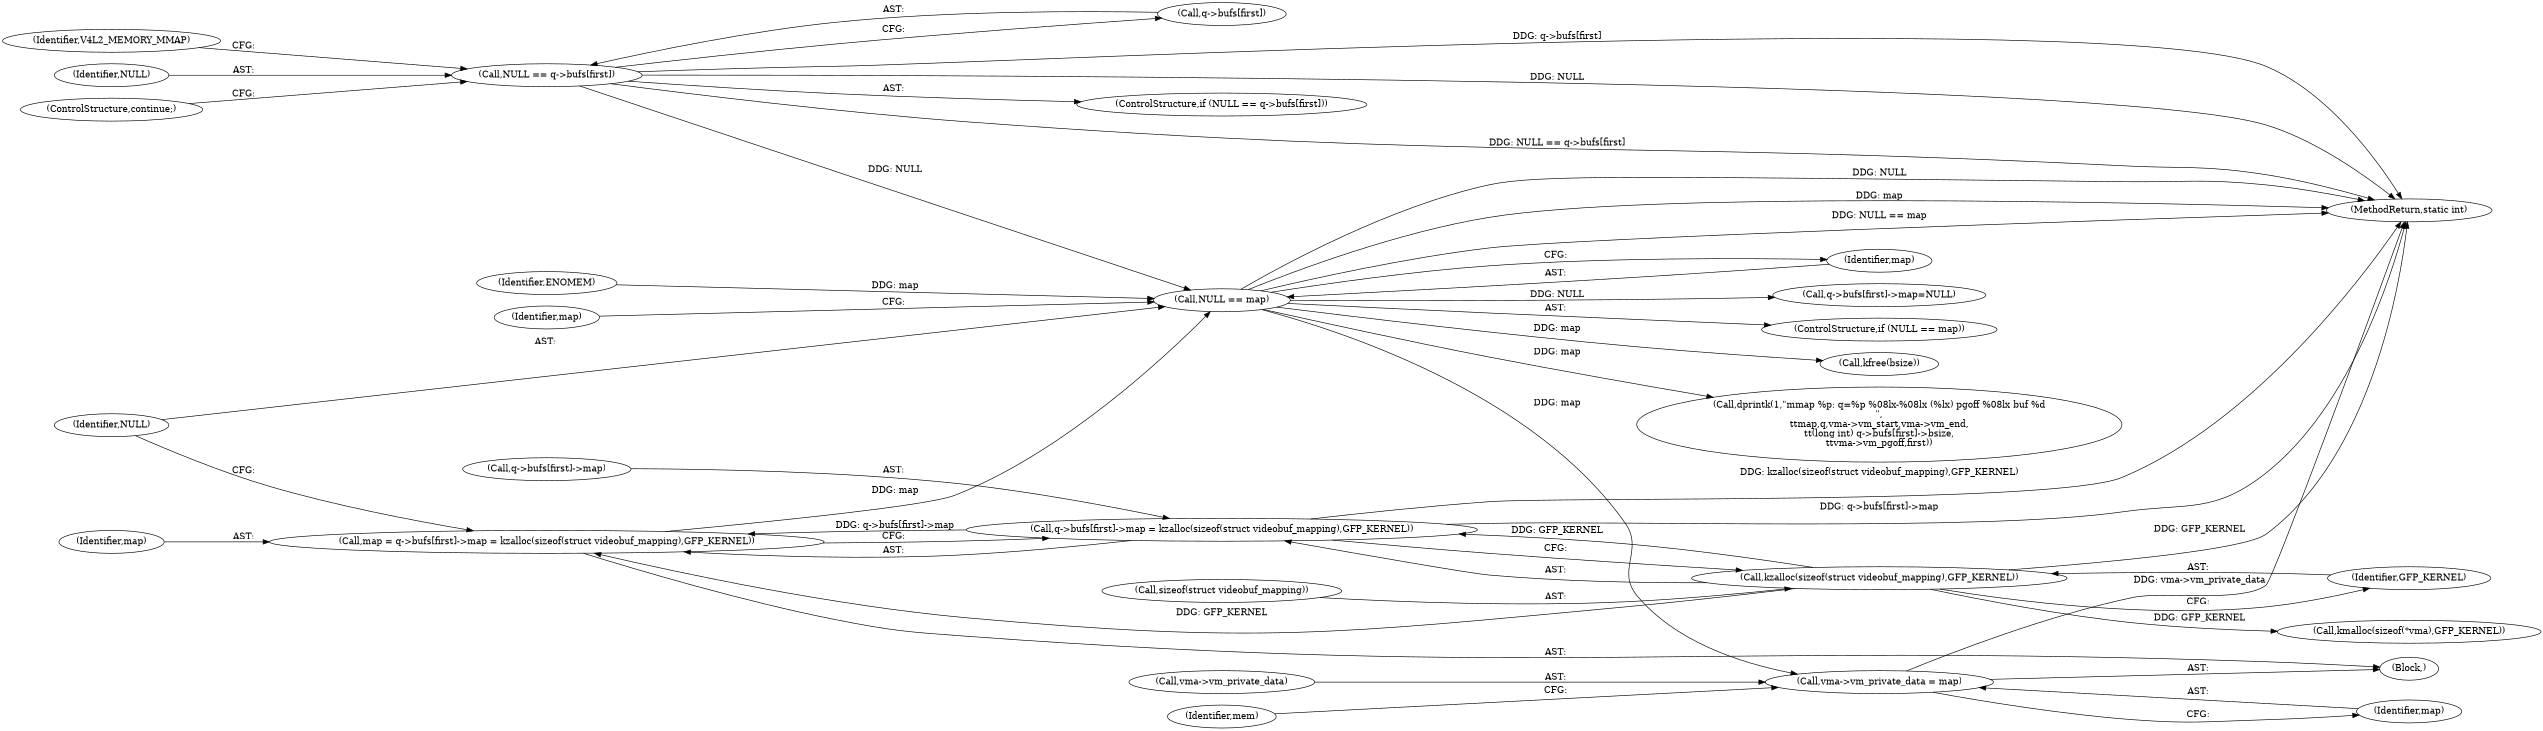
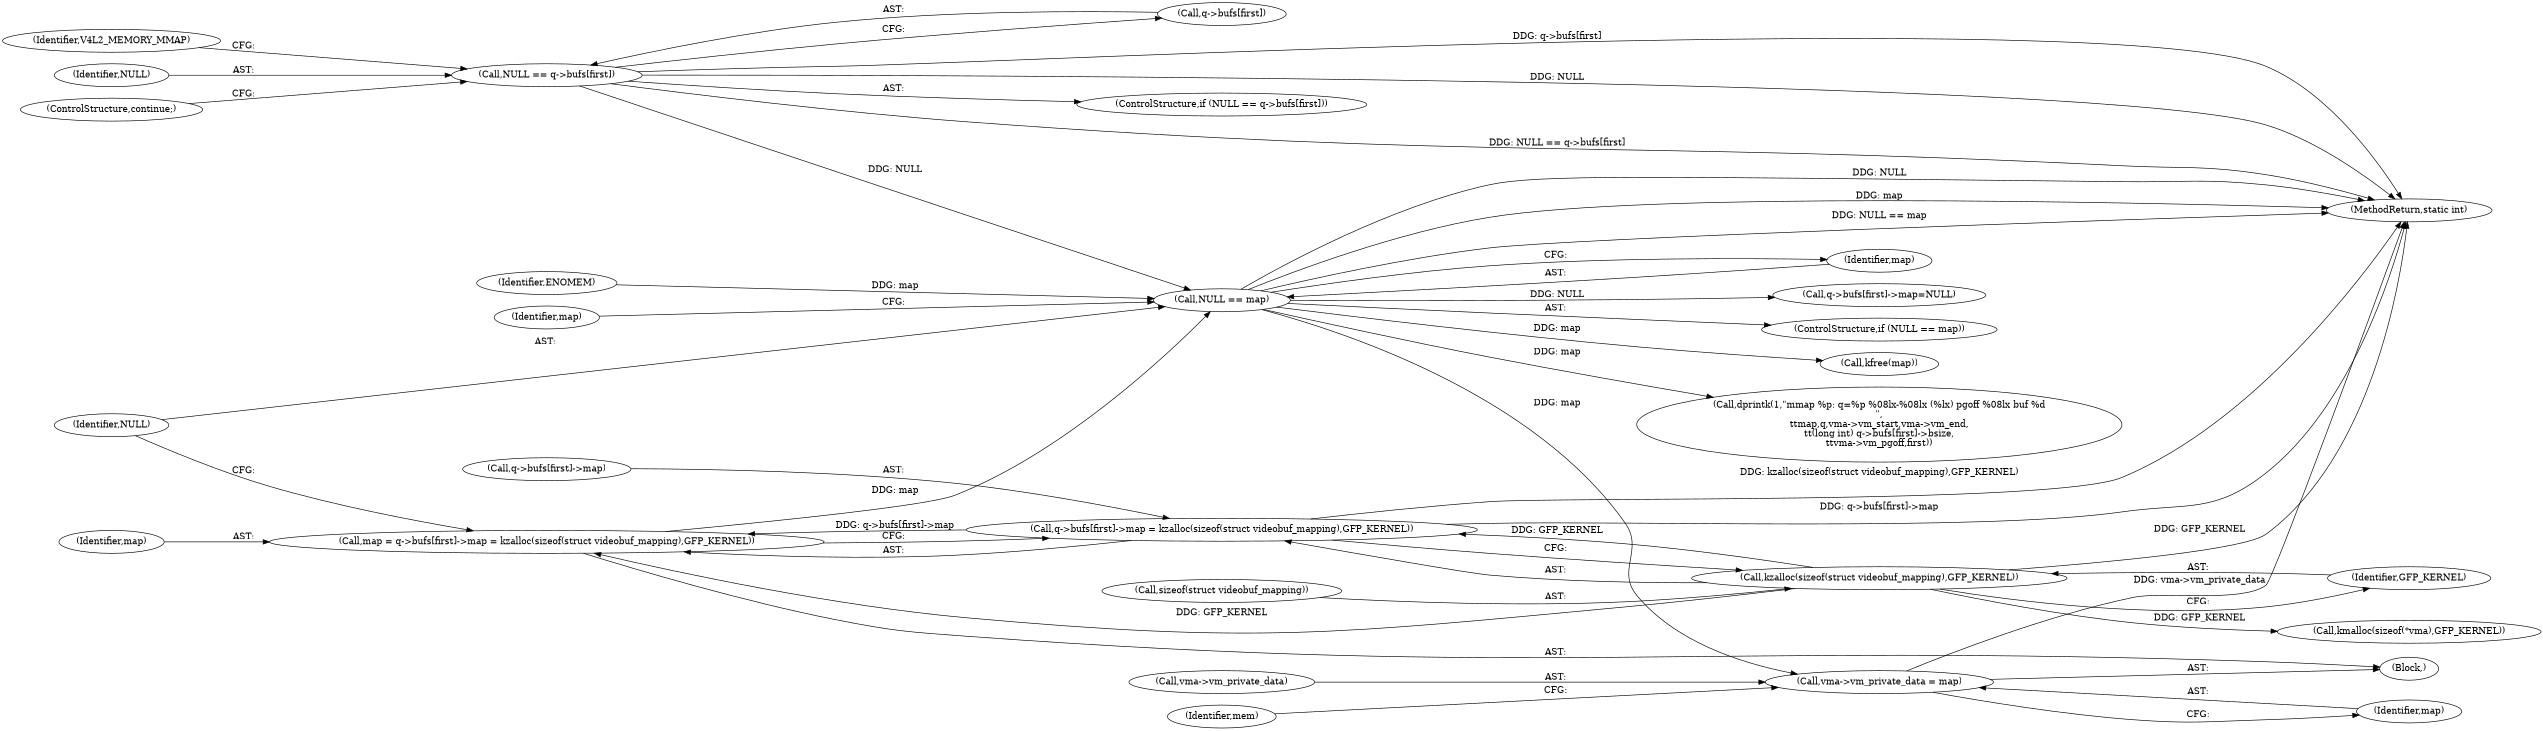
(1879, 364) -> (1879, 364)
